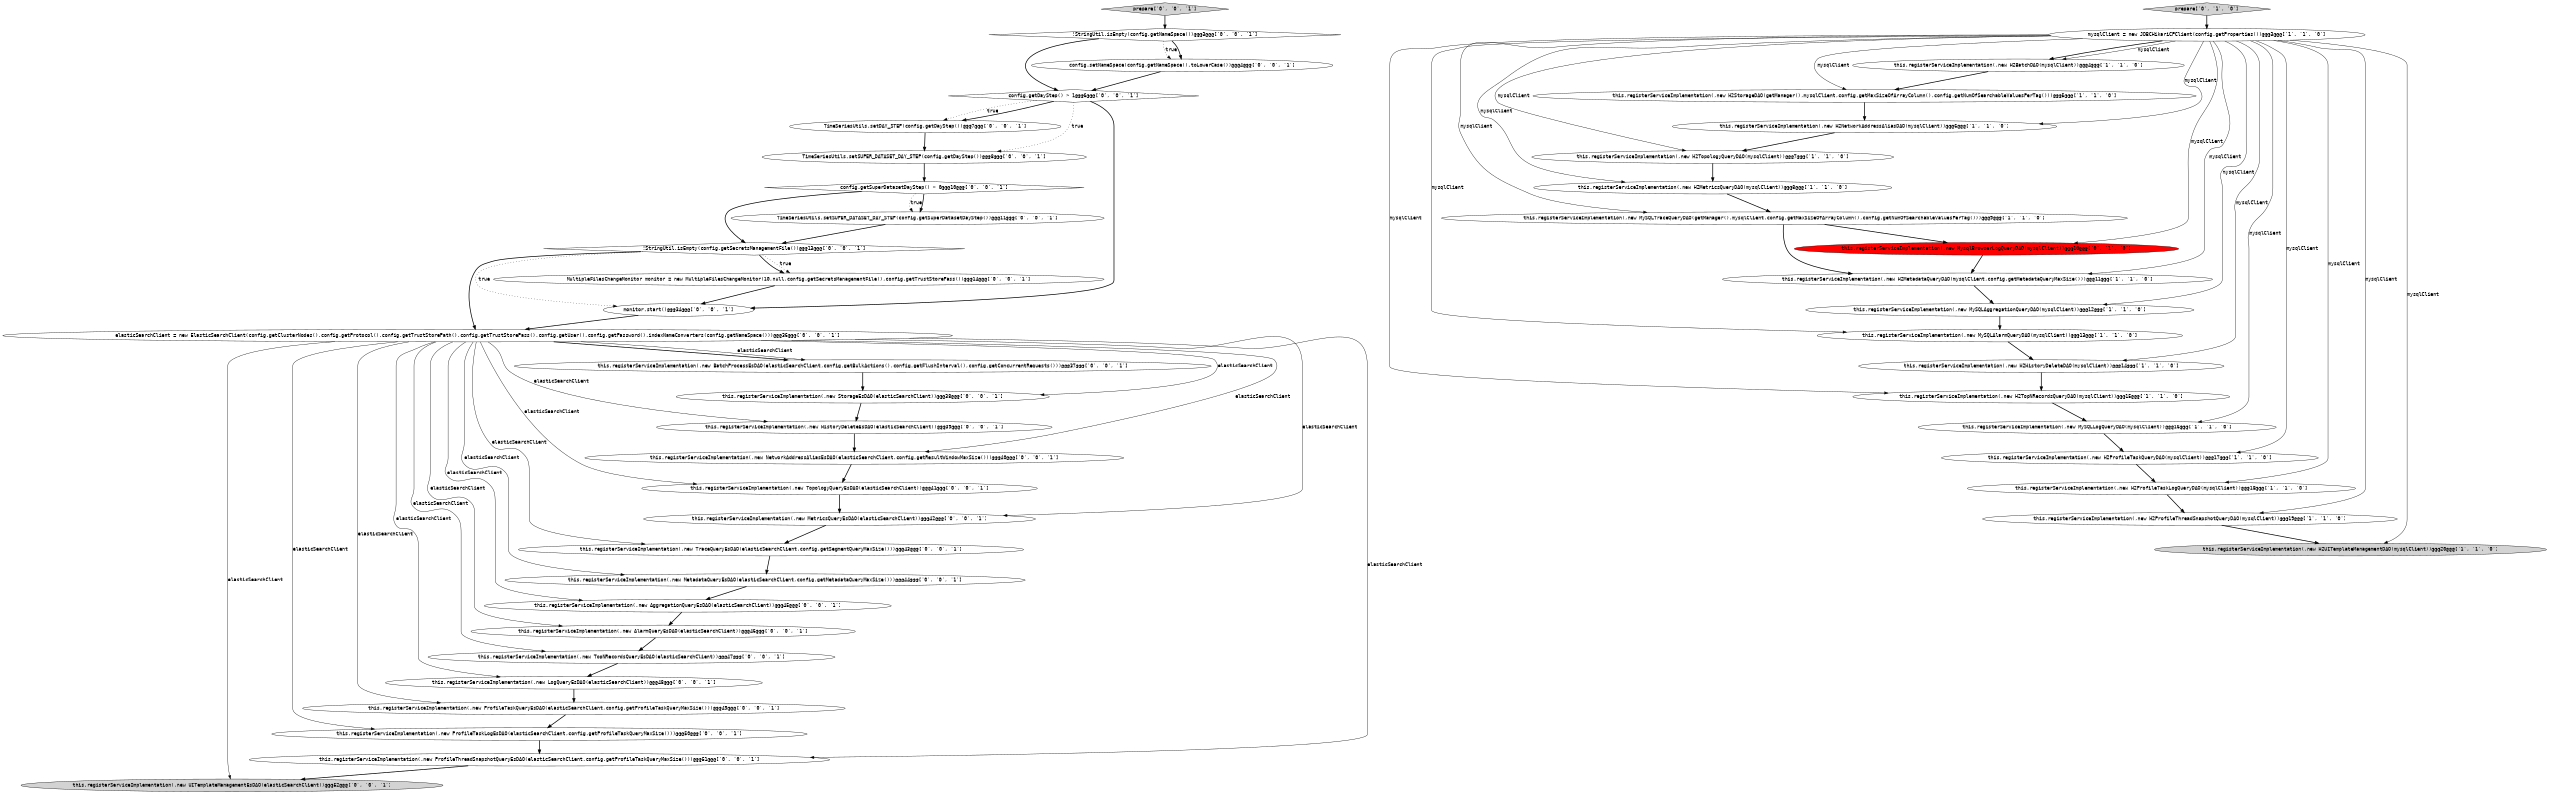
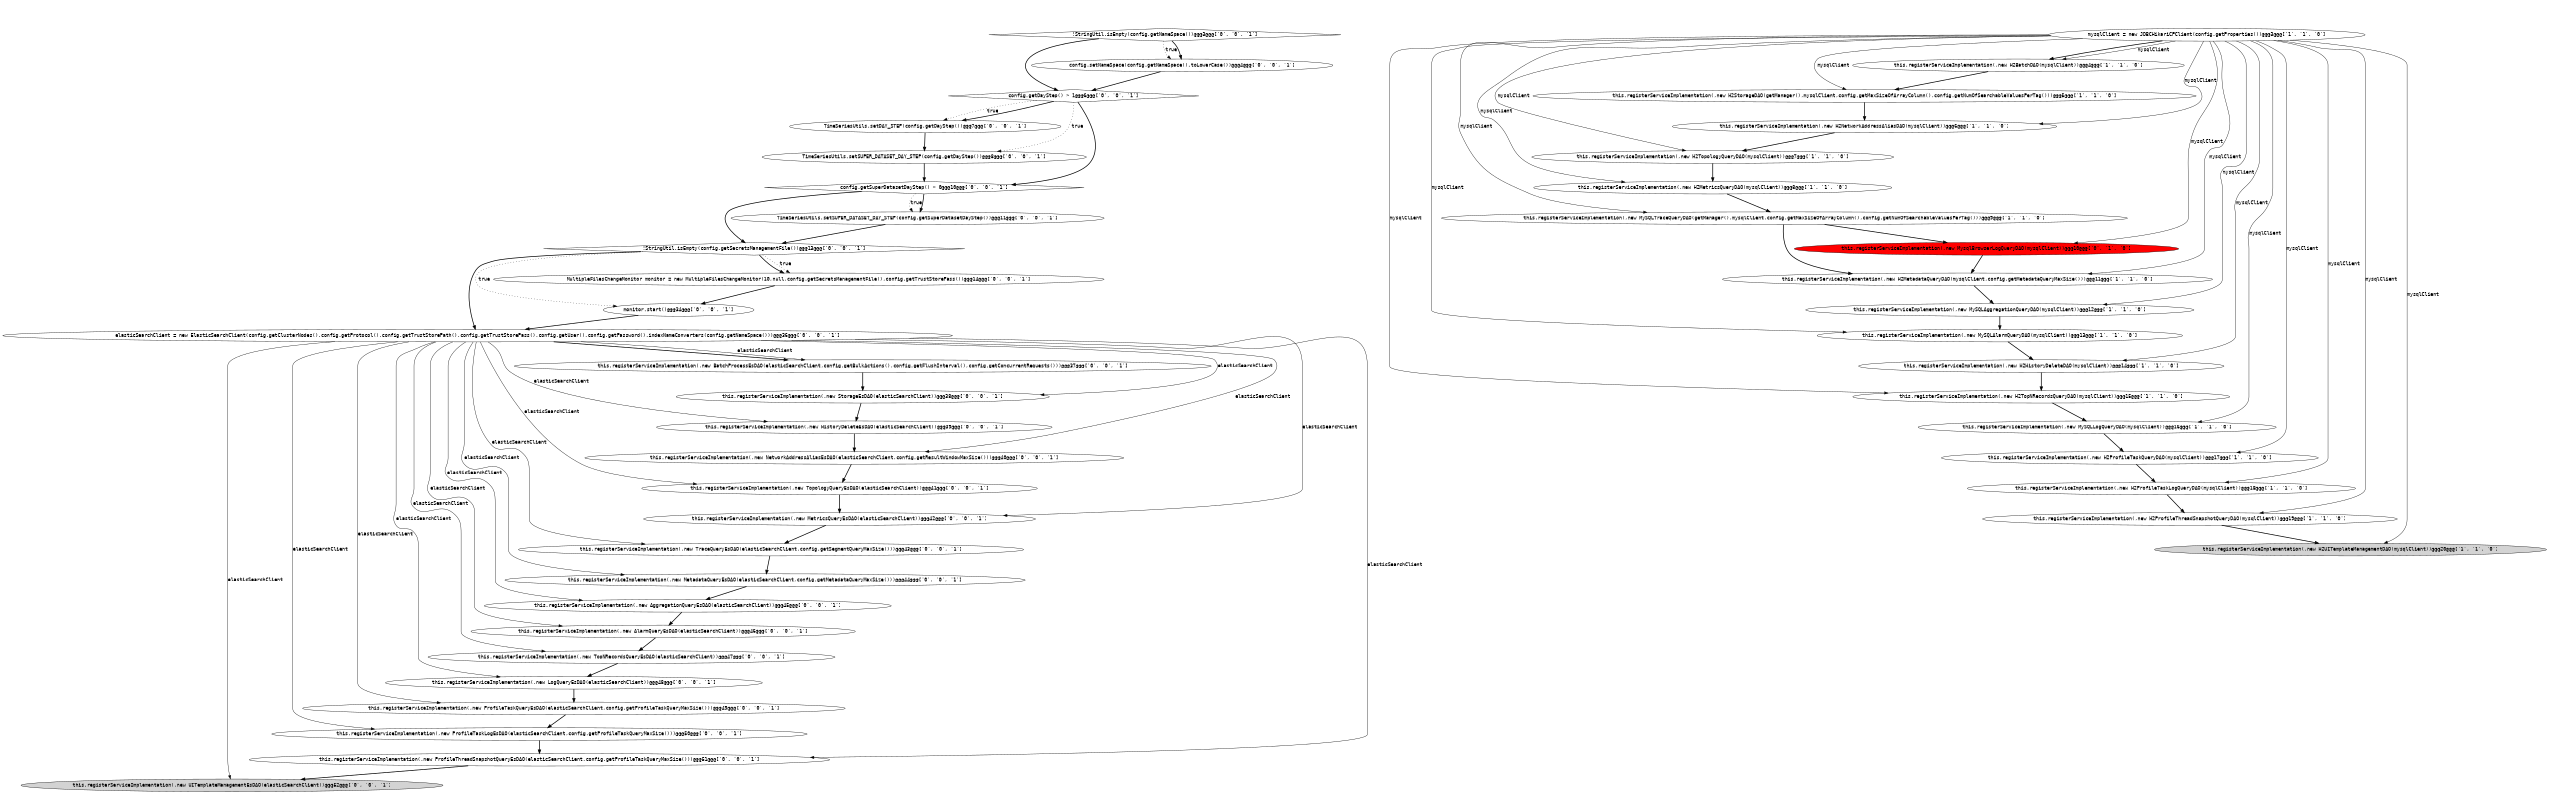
(1165, 9) -> none
(2207, 9) -> none
(1031, 296) -> (1085, 167)
